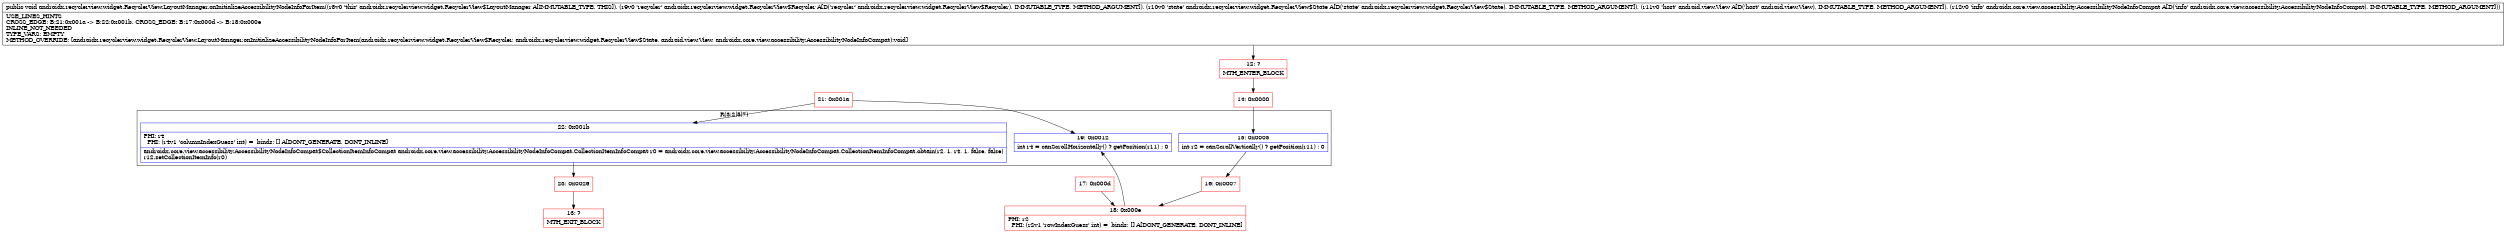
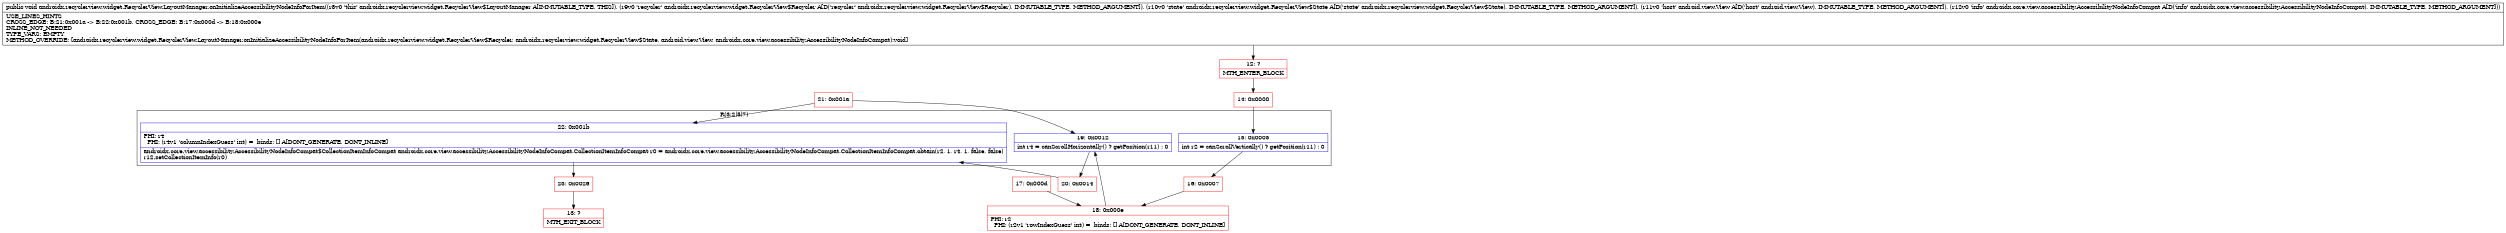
none -> (1077, 184)
